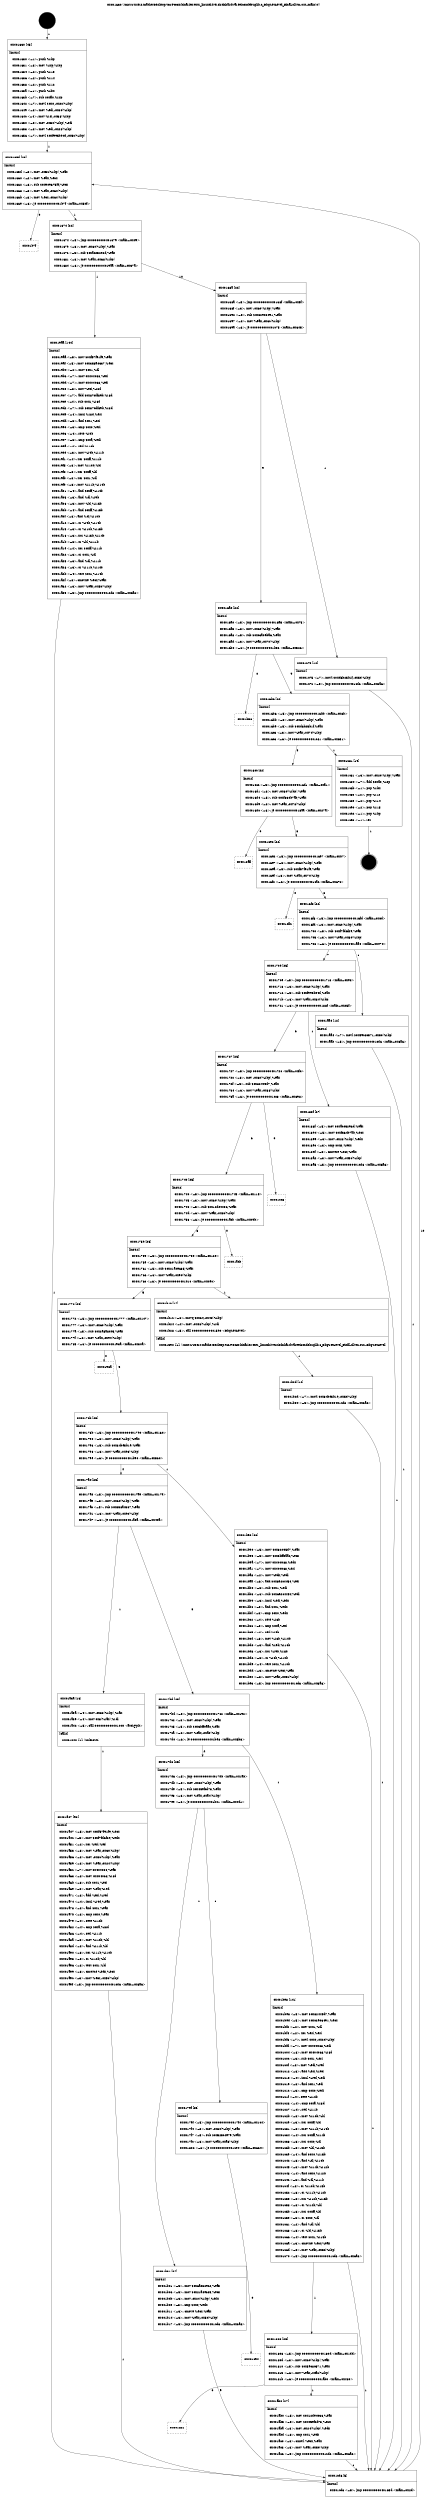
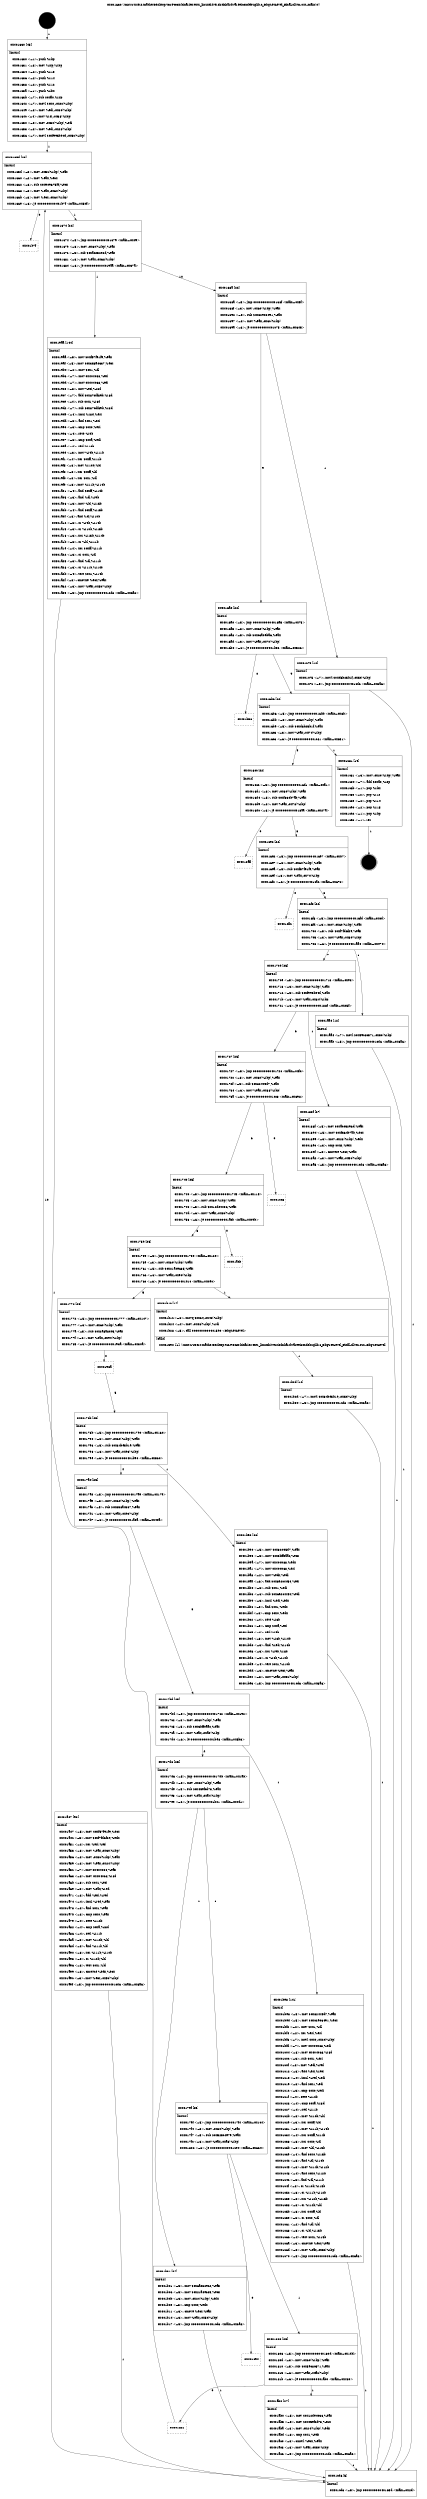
(420, 1193) -> (44, 1351)
(118, 1380) -> (110, 1392)
(101, 1720) -> none
(313, 2297) -> (262, 2244)
(220, 2391) -> (220, 2391)
